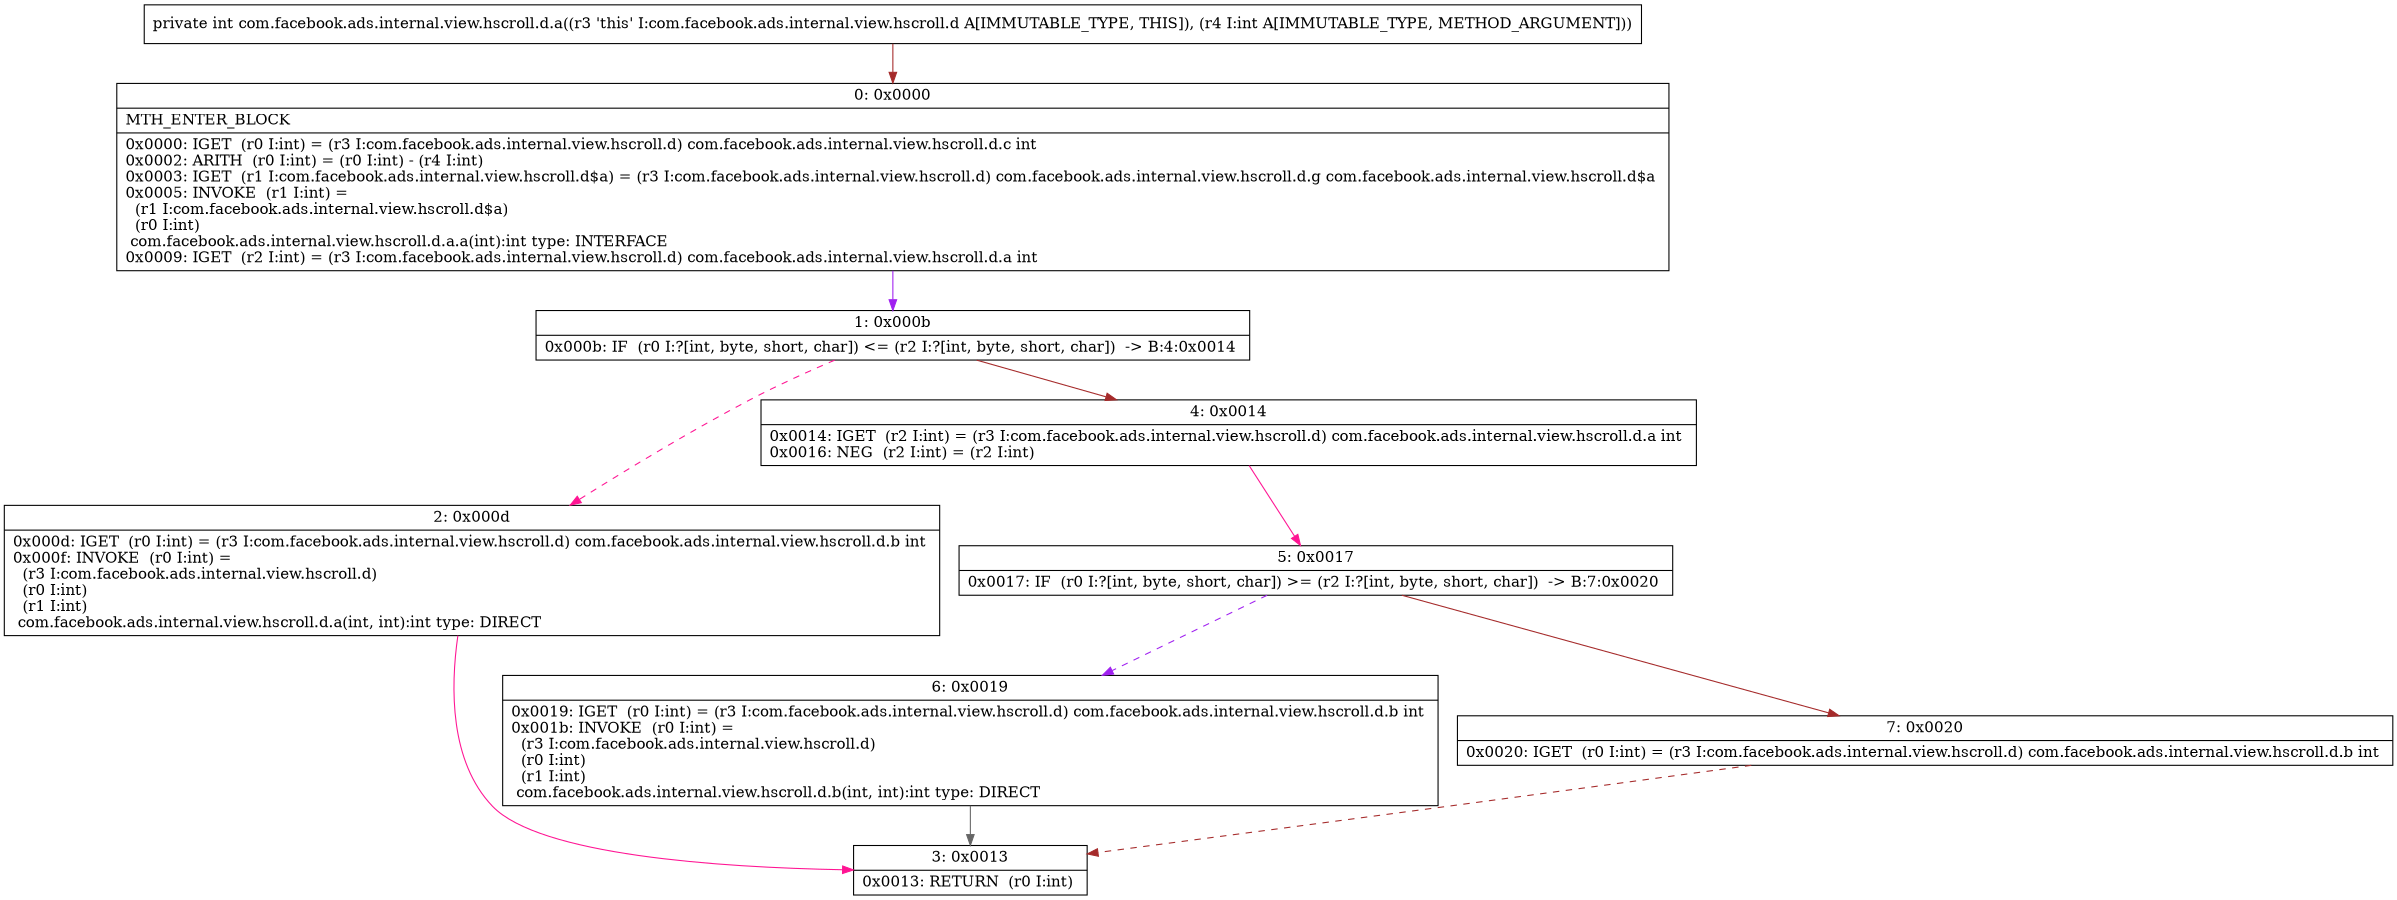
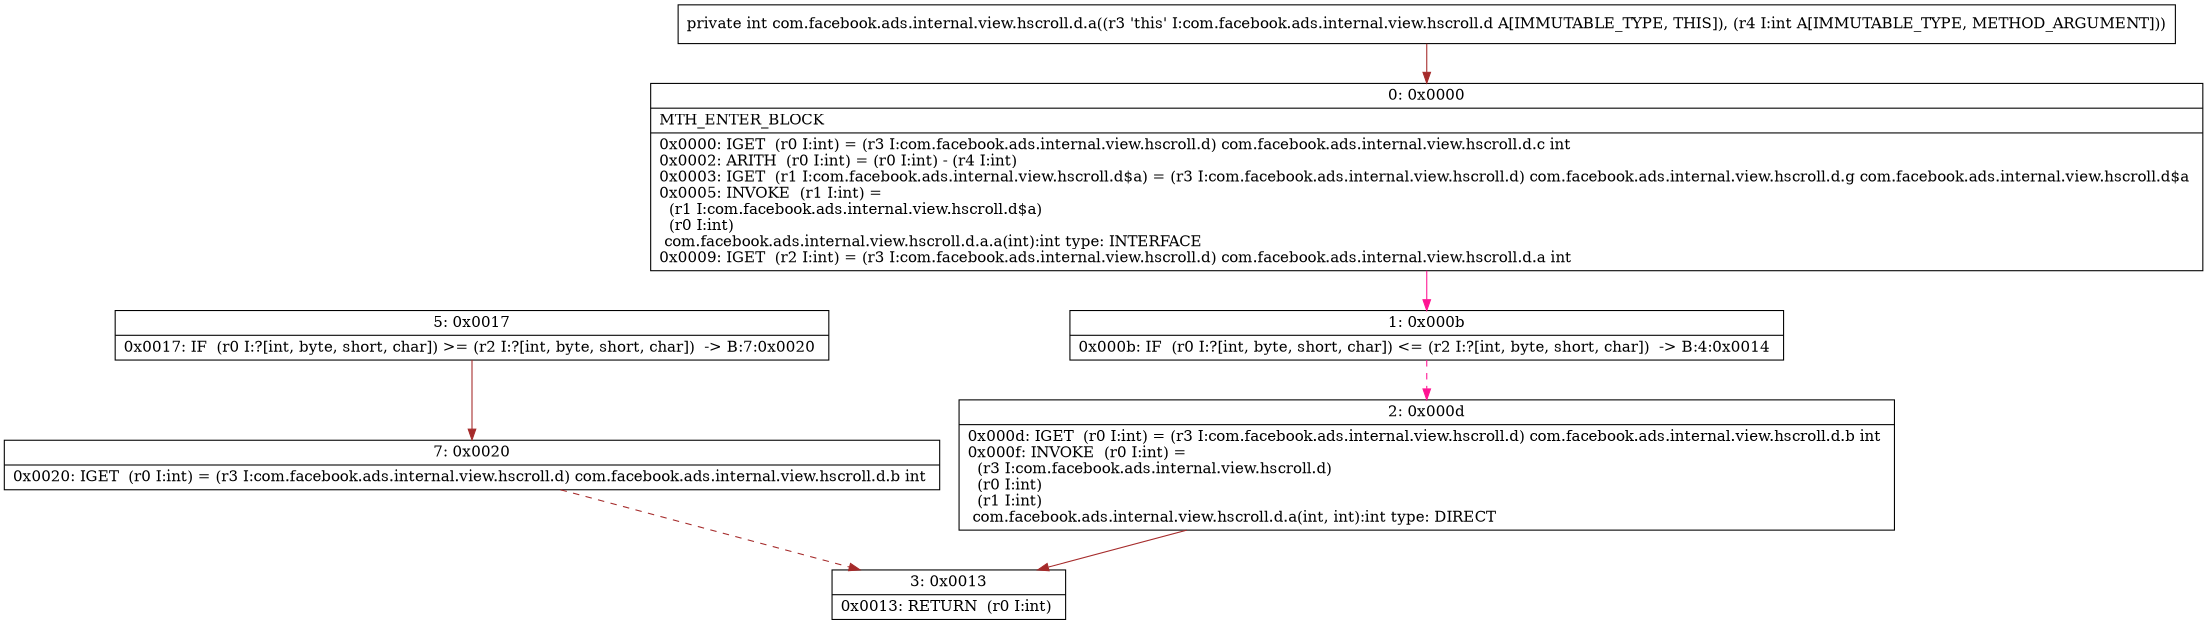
(893, 285) -> (1427, 285)
(1229, 433) -> none
(970, 741) -> none
(574, 843) -> (1118, 549)
